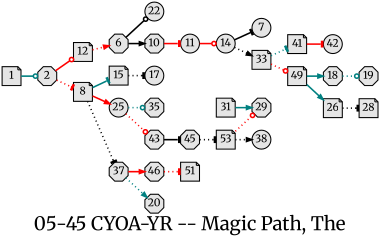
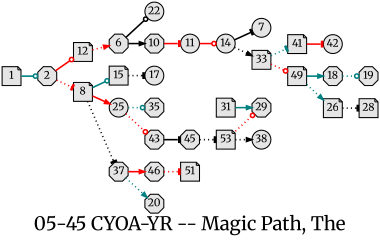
(100, 84) -> (99, 85)
(313, 90) -> (313, 90)
